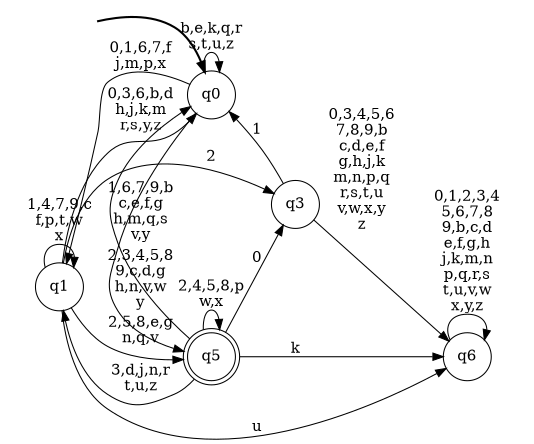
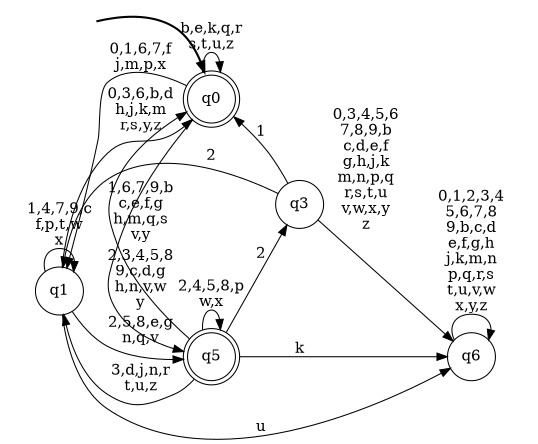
(211, 95) -> (211, 99)
(138, 167) -> (149, 165)
(257, 258) -> (261, 254)
